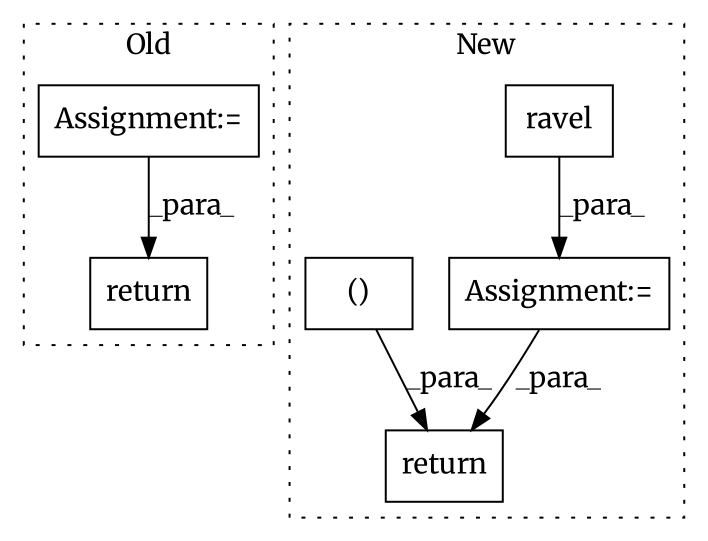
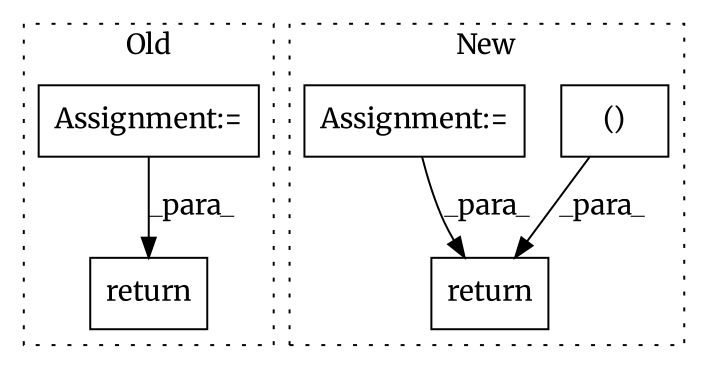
(559, 121) -> none
